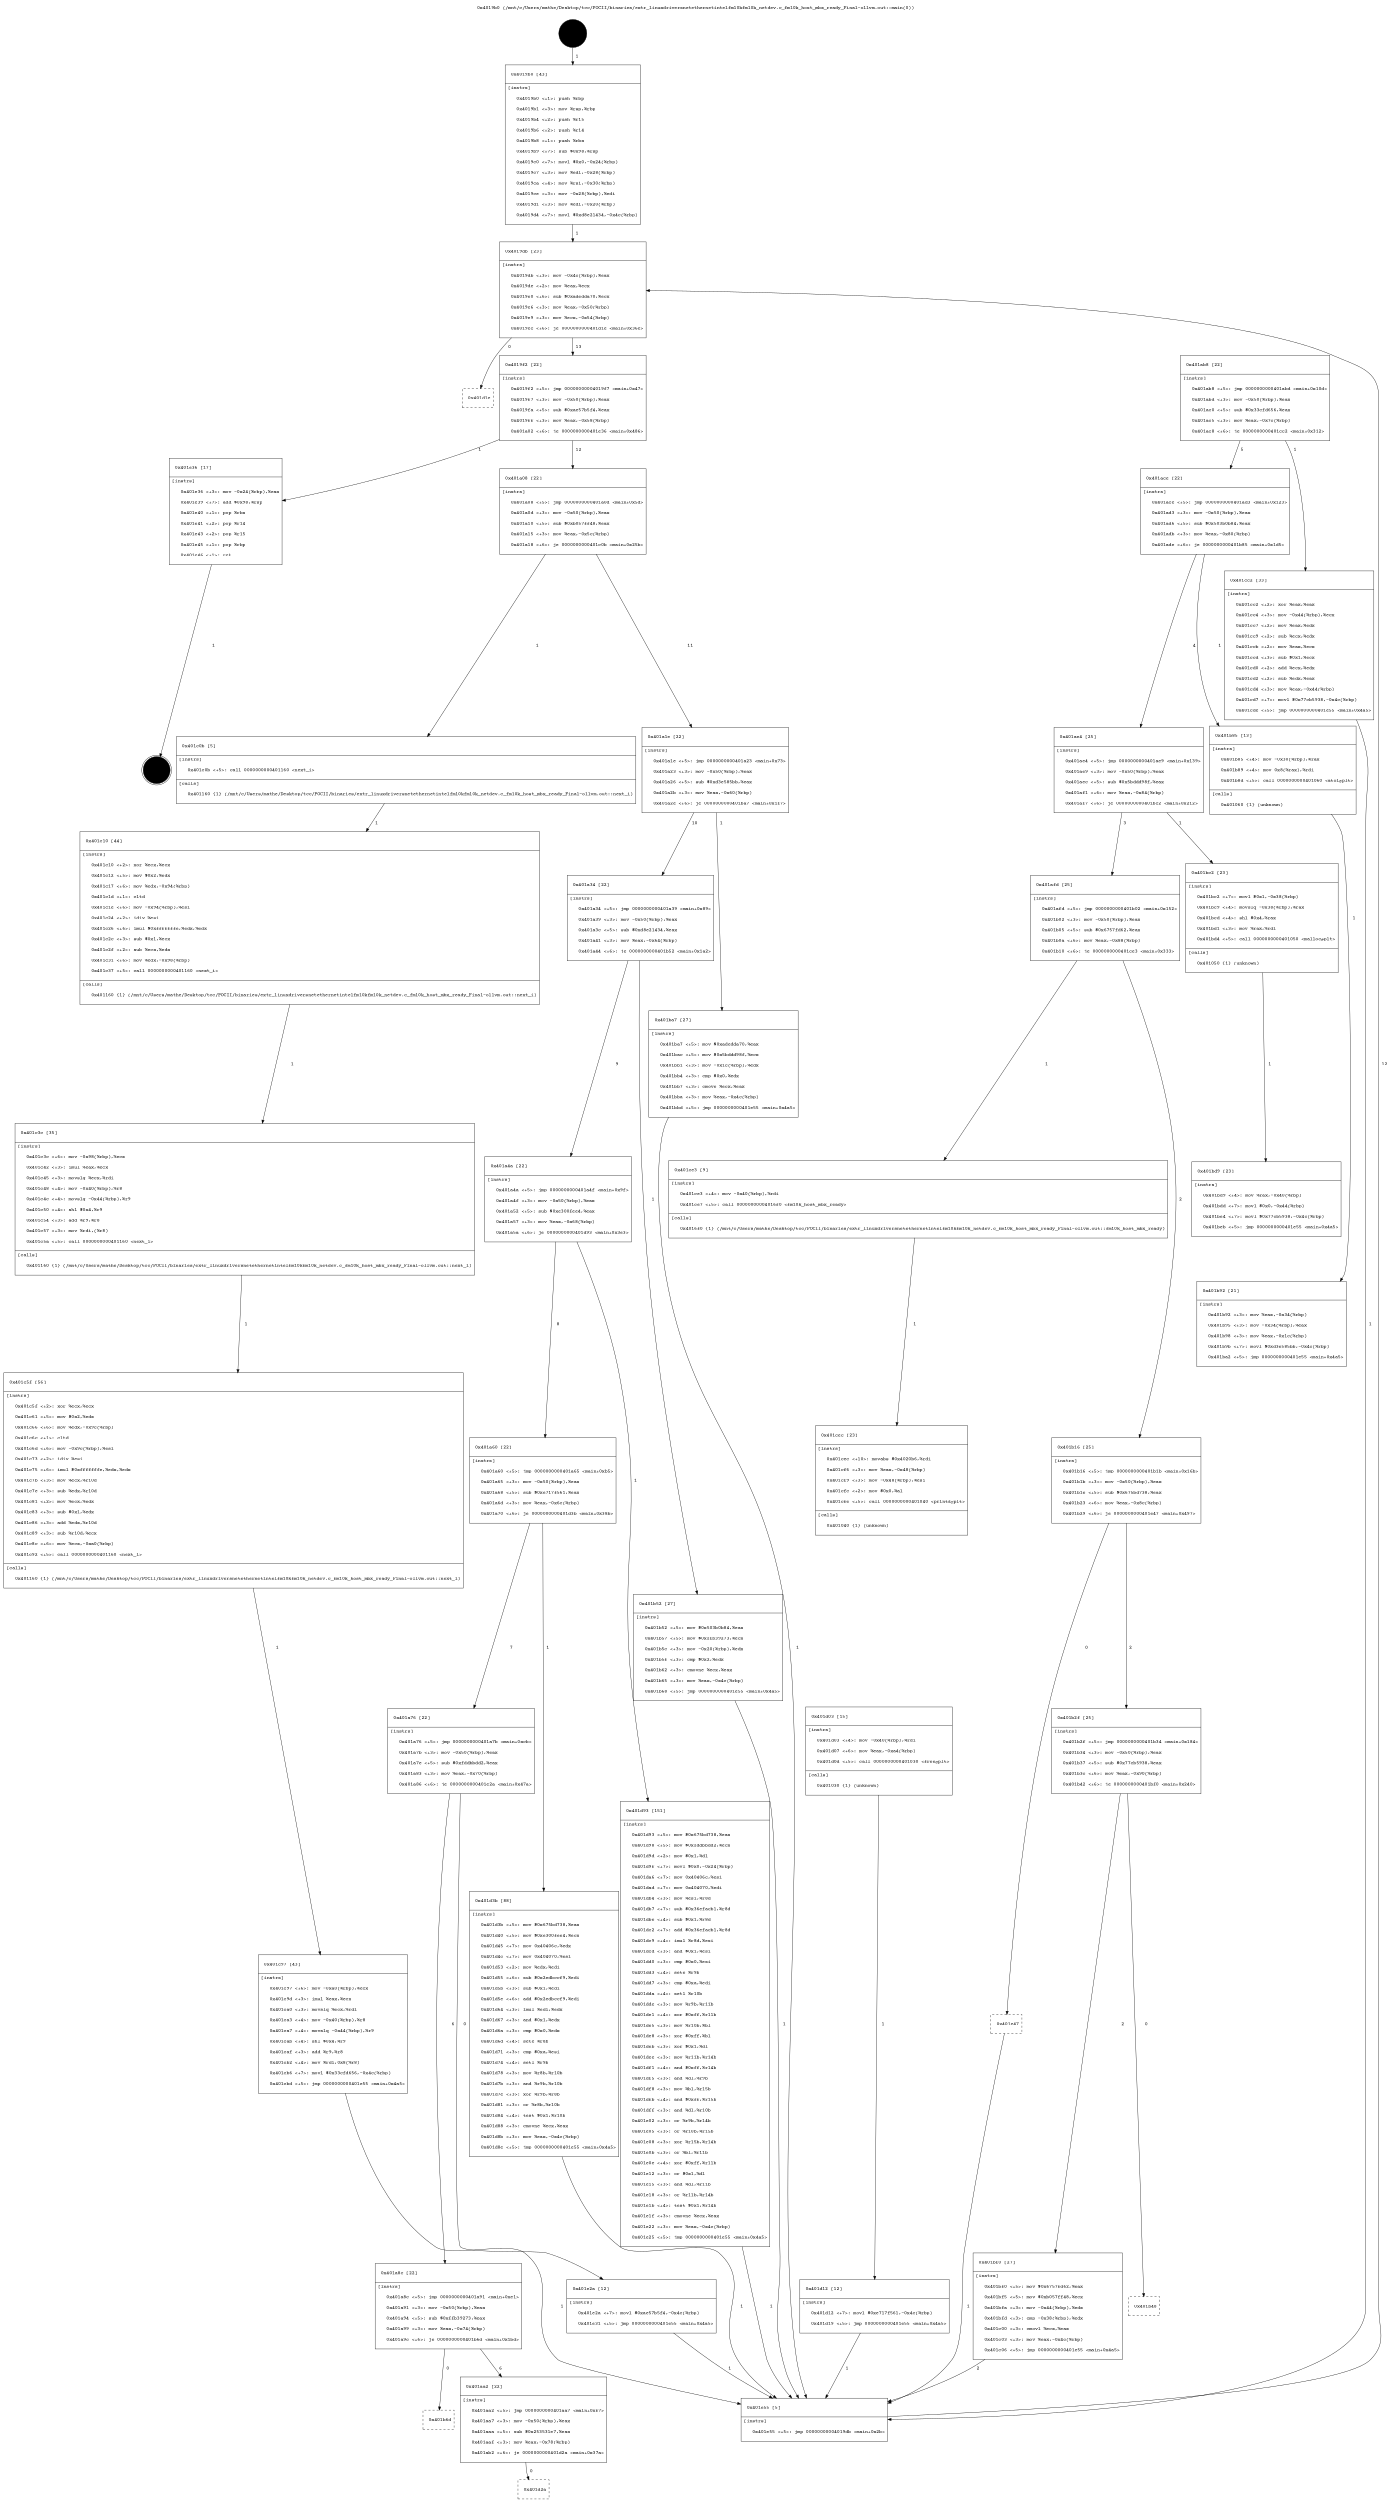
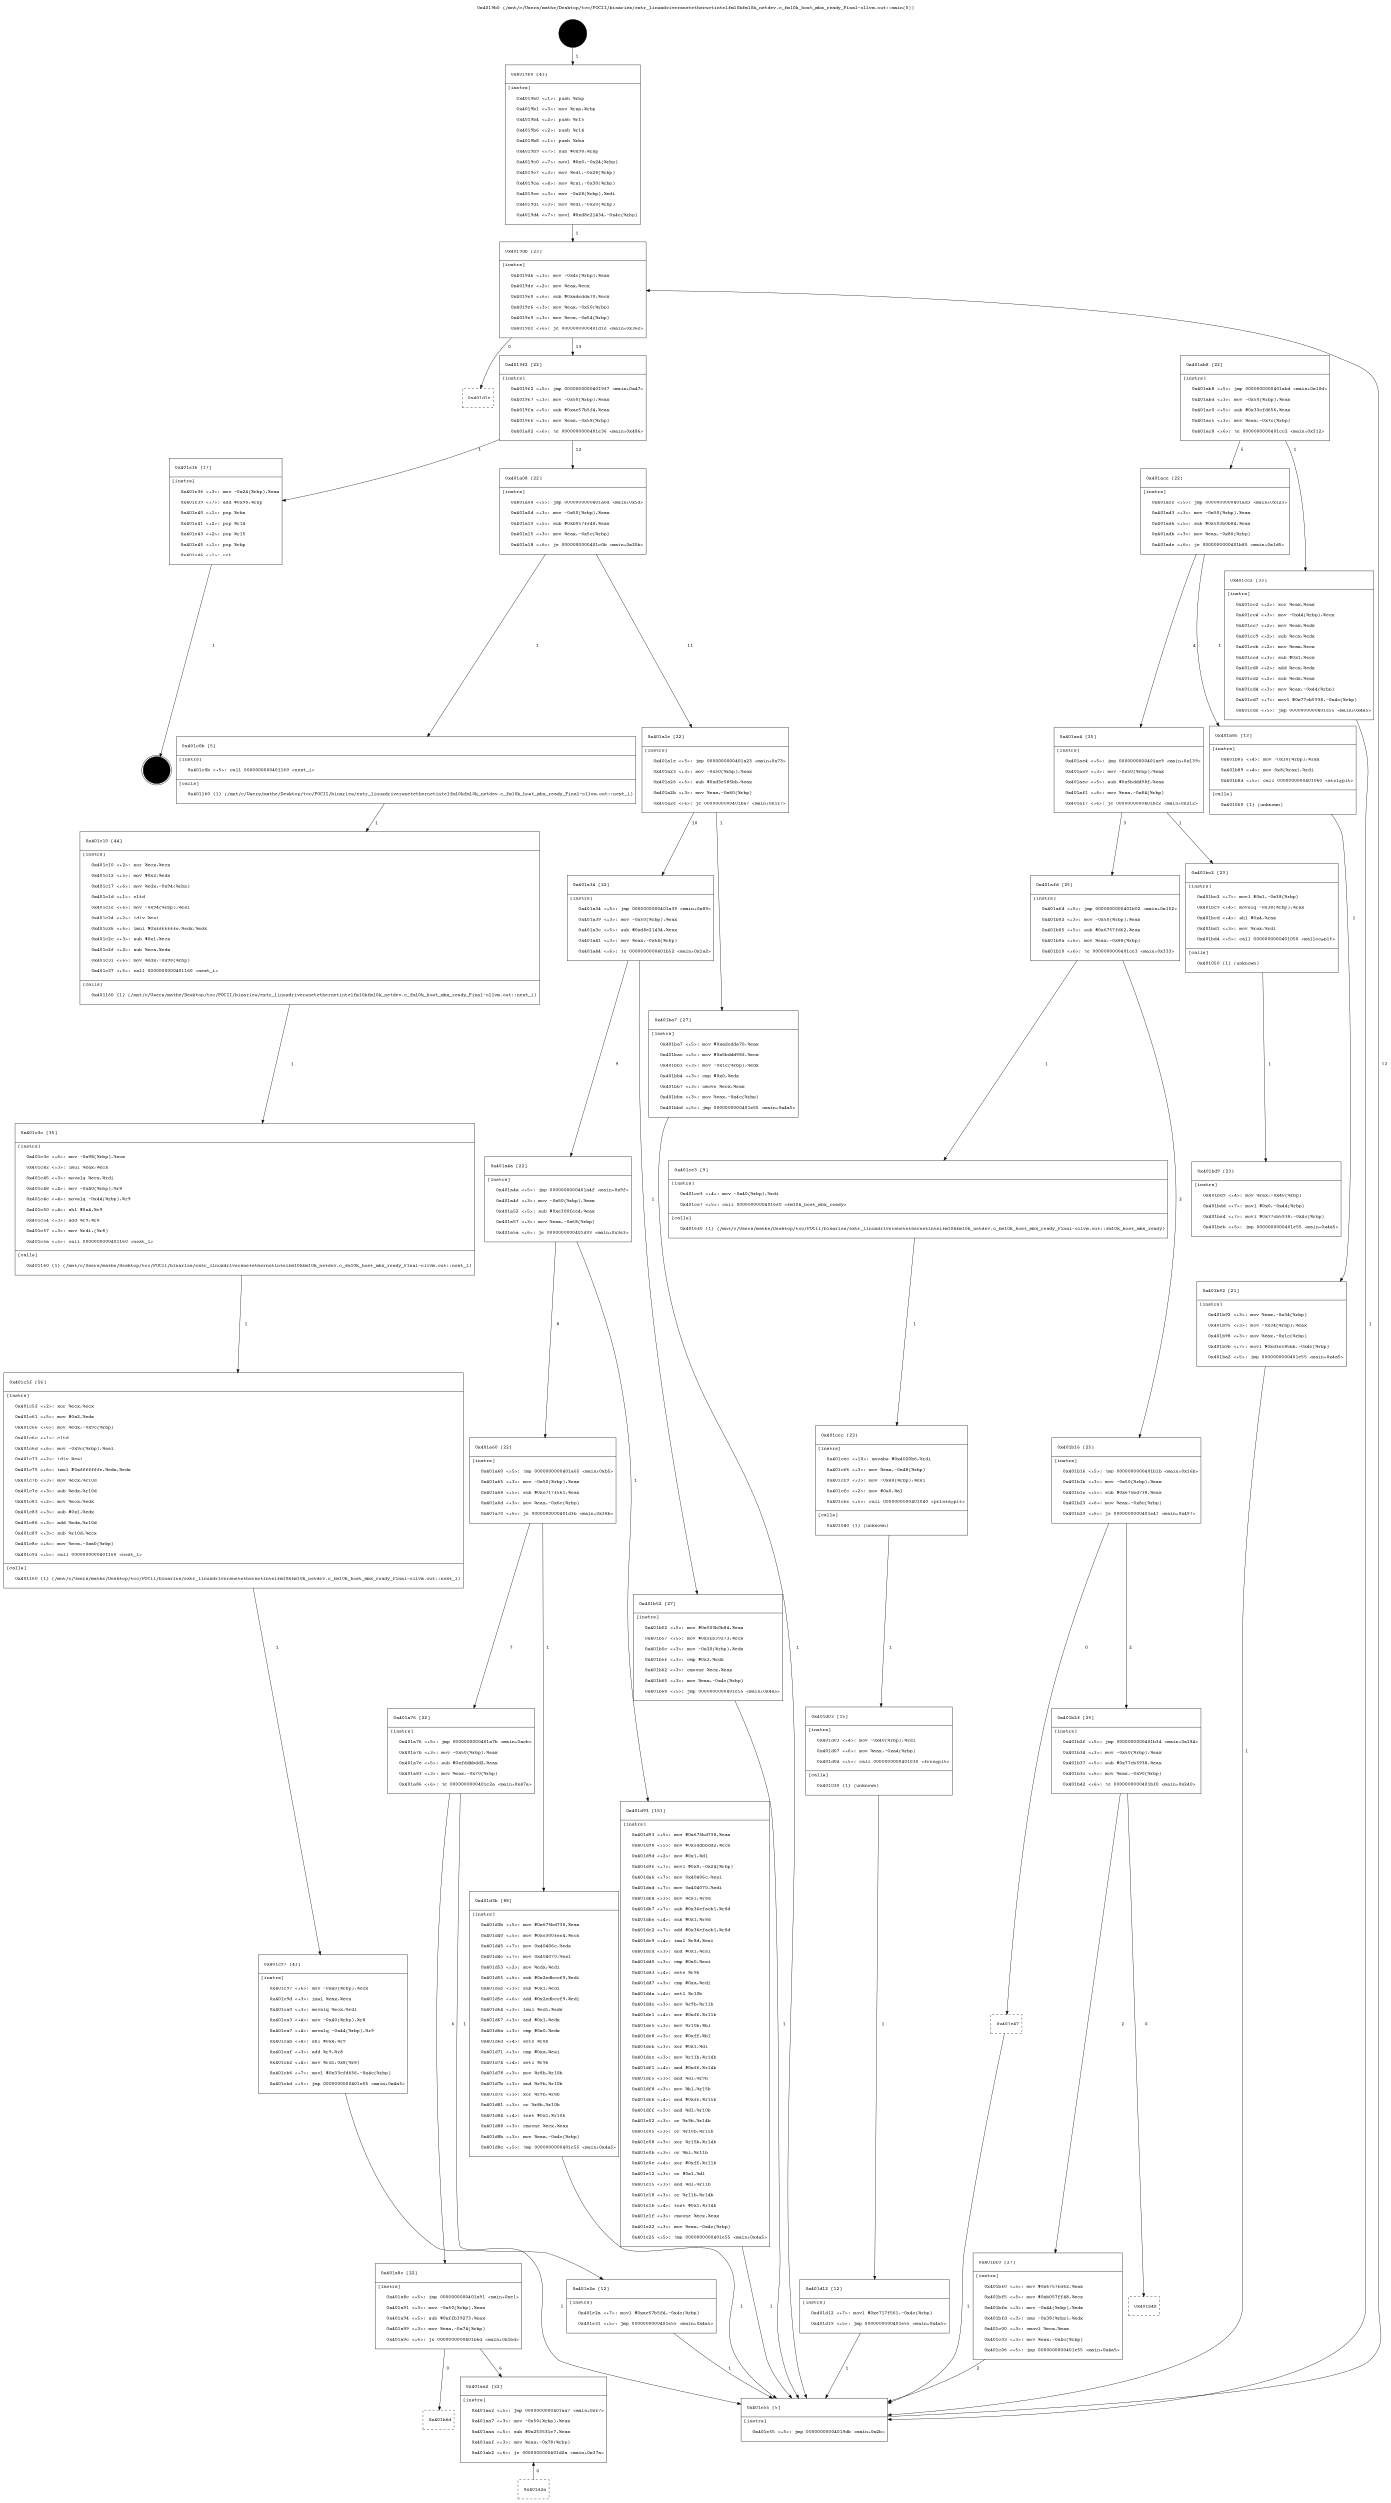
none -> (885, 1619)
(463, 2024) -> (463, 2024)
none -> (1242, 2027)
(526, 2470) -> (534, 2473)
